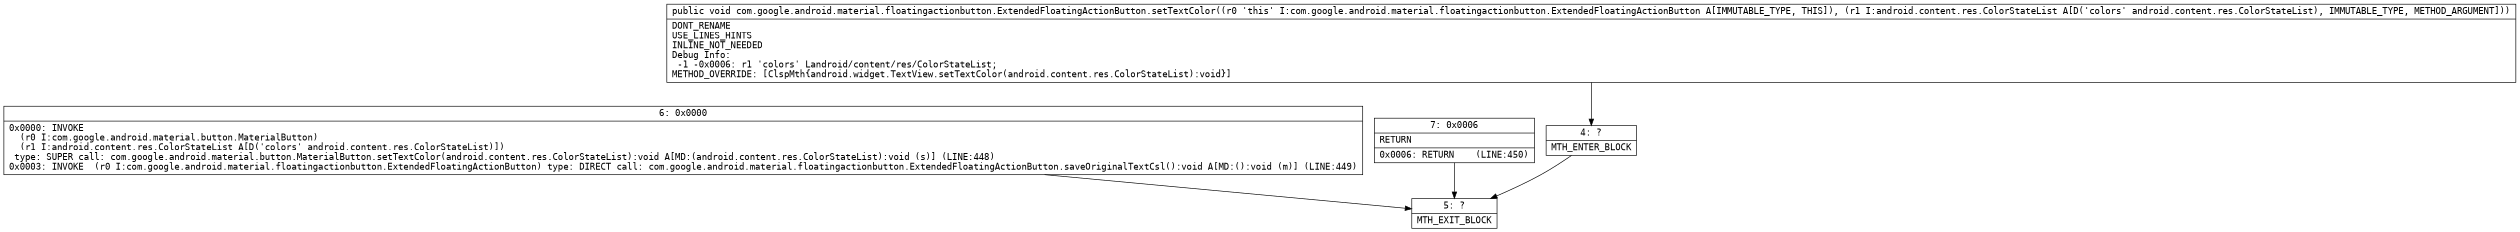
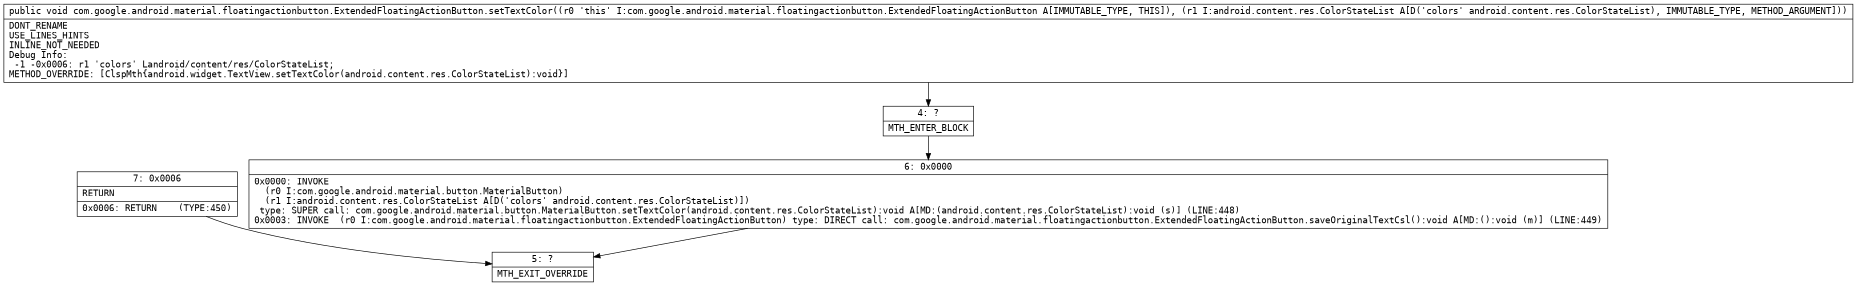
(1454, 155) -> (157, 209)
(1535, 178) -> (928, 145)
(1454, 221) -> (543, 274)
